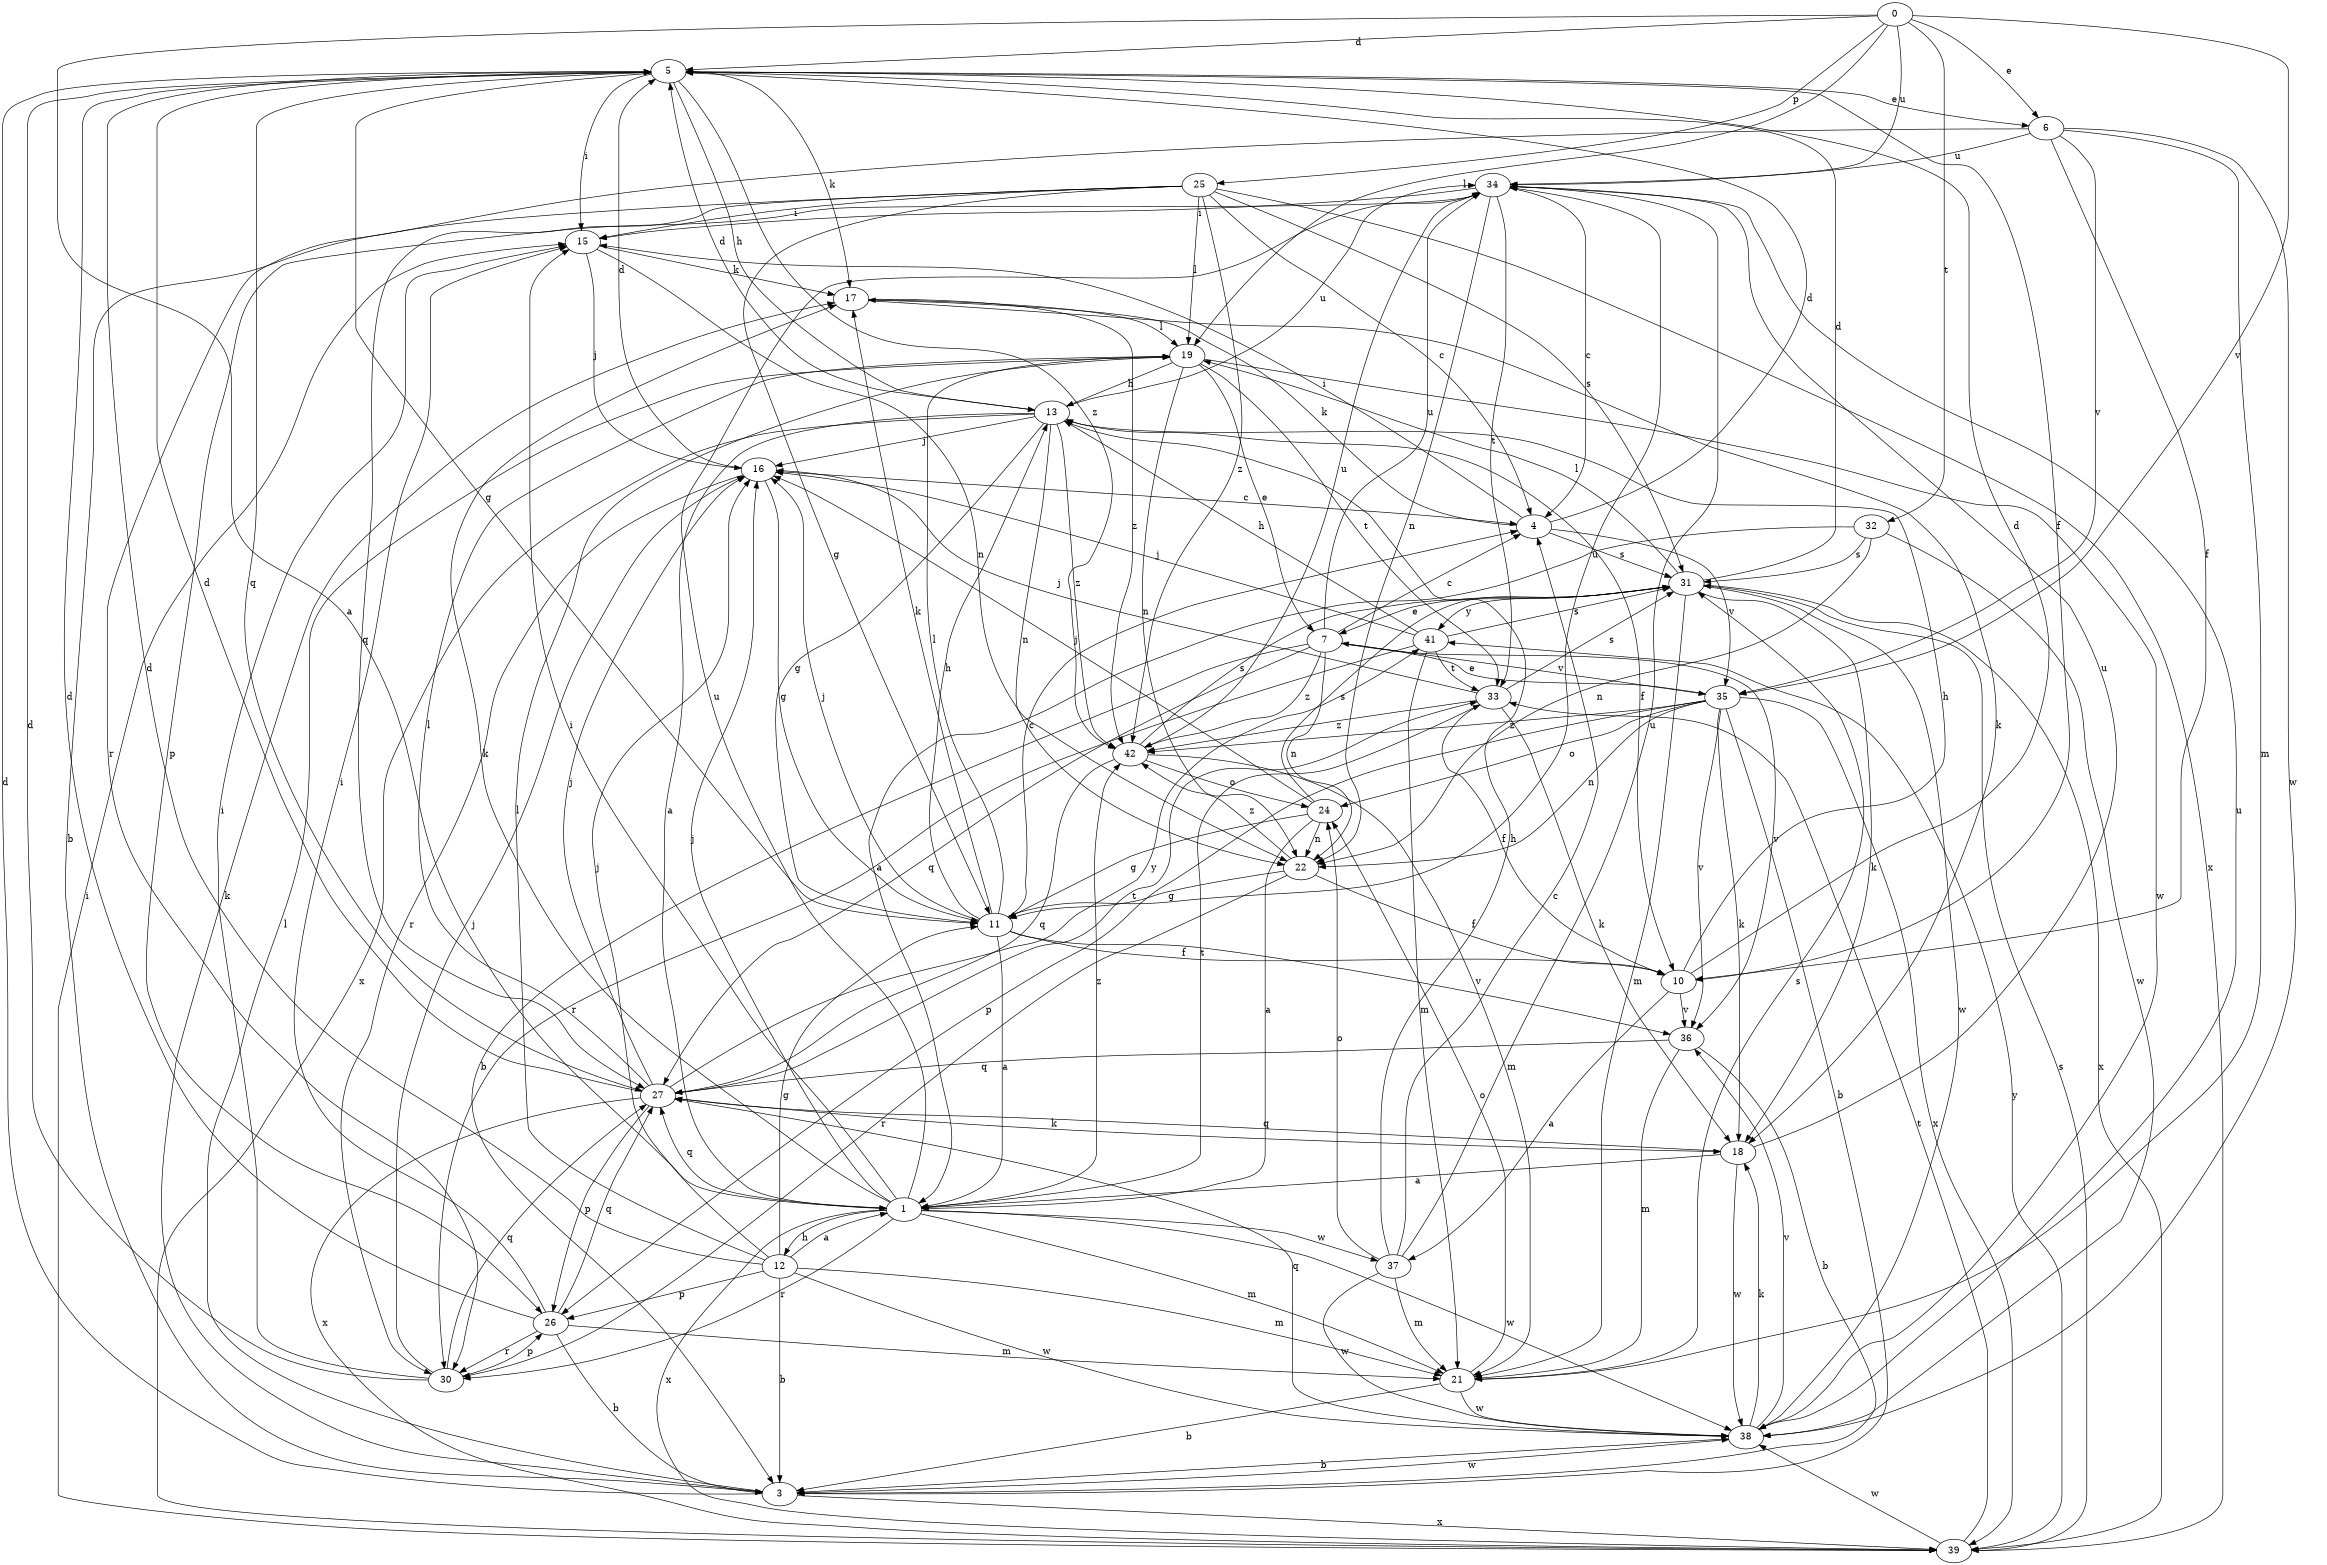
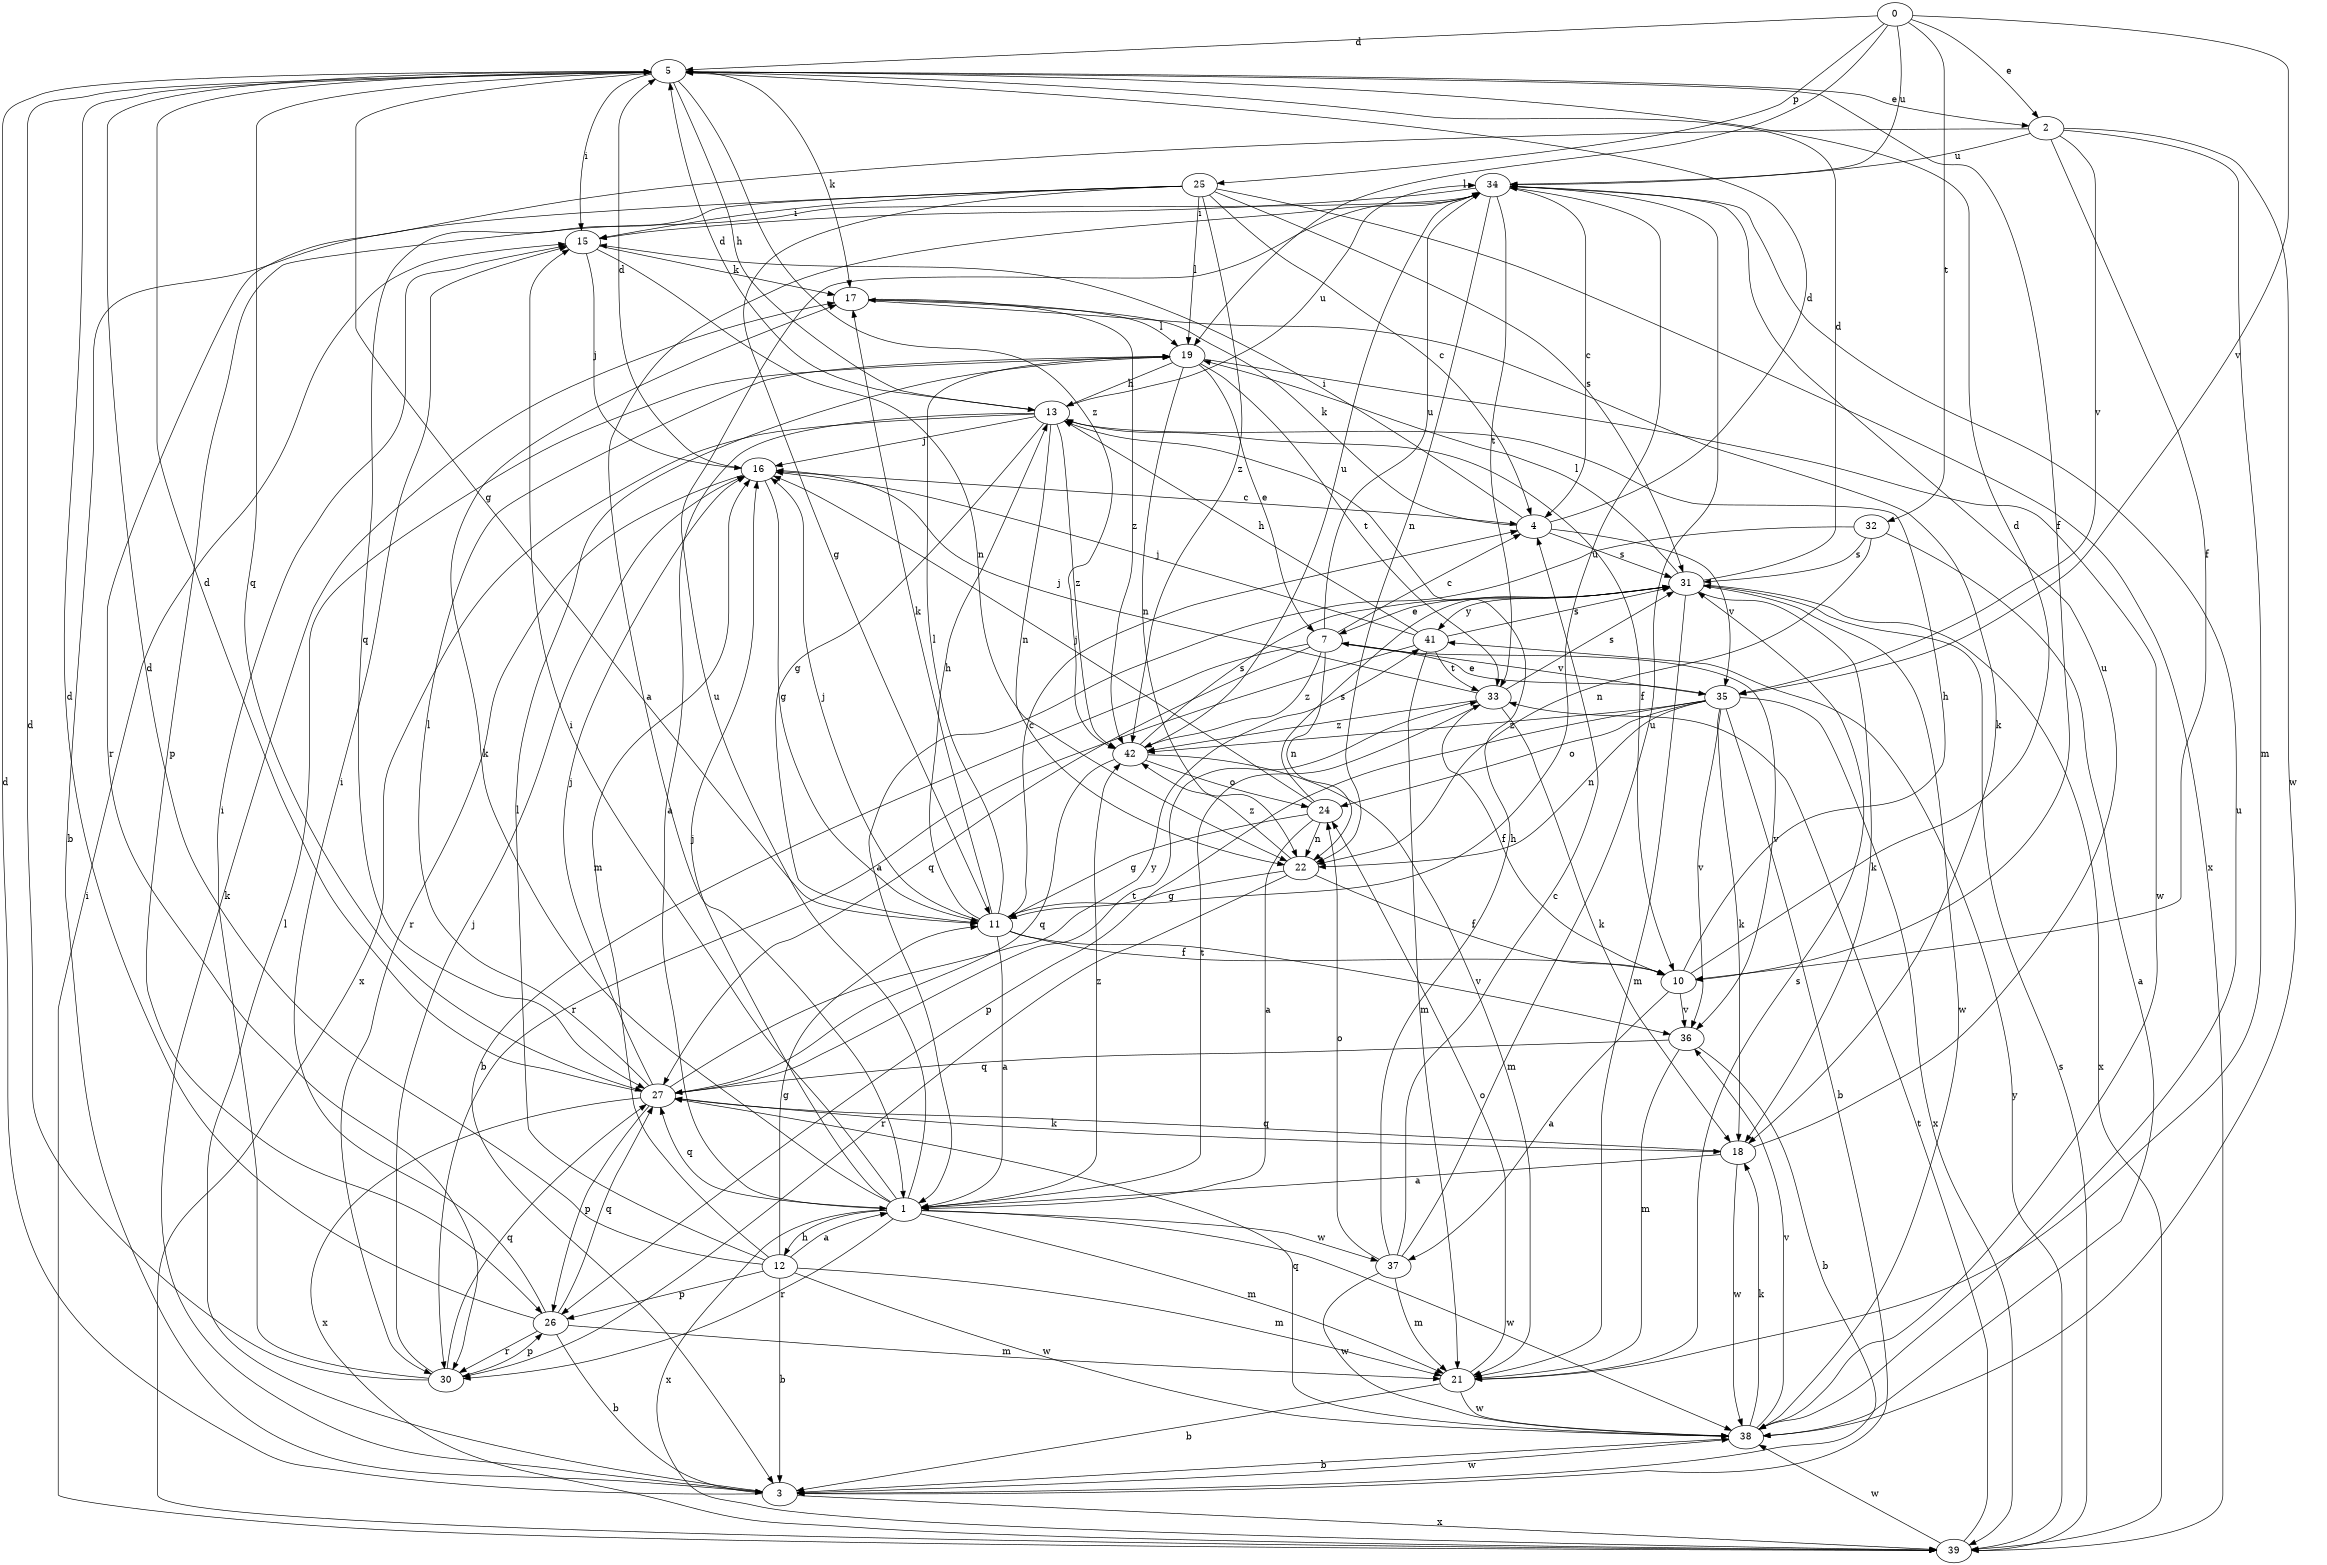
(185, 51) -> (663, 357)
(2046, 128) -> (2046, 128)
(598, 868) -> (598, 868)
(2141, 982) -> (2141, 982)
